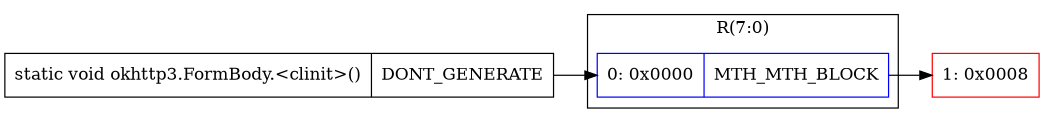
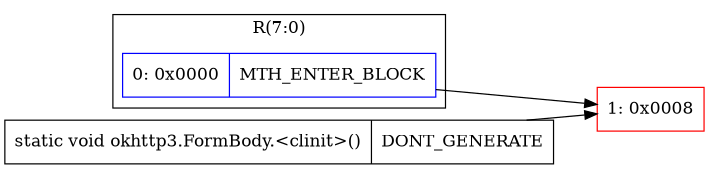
(569, 75) -> (556, 118)
(796, 75) -> (333, 75)
